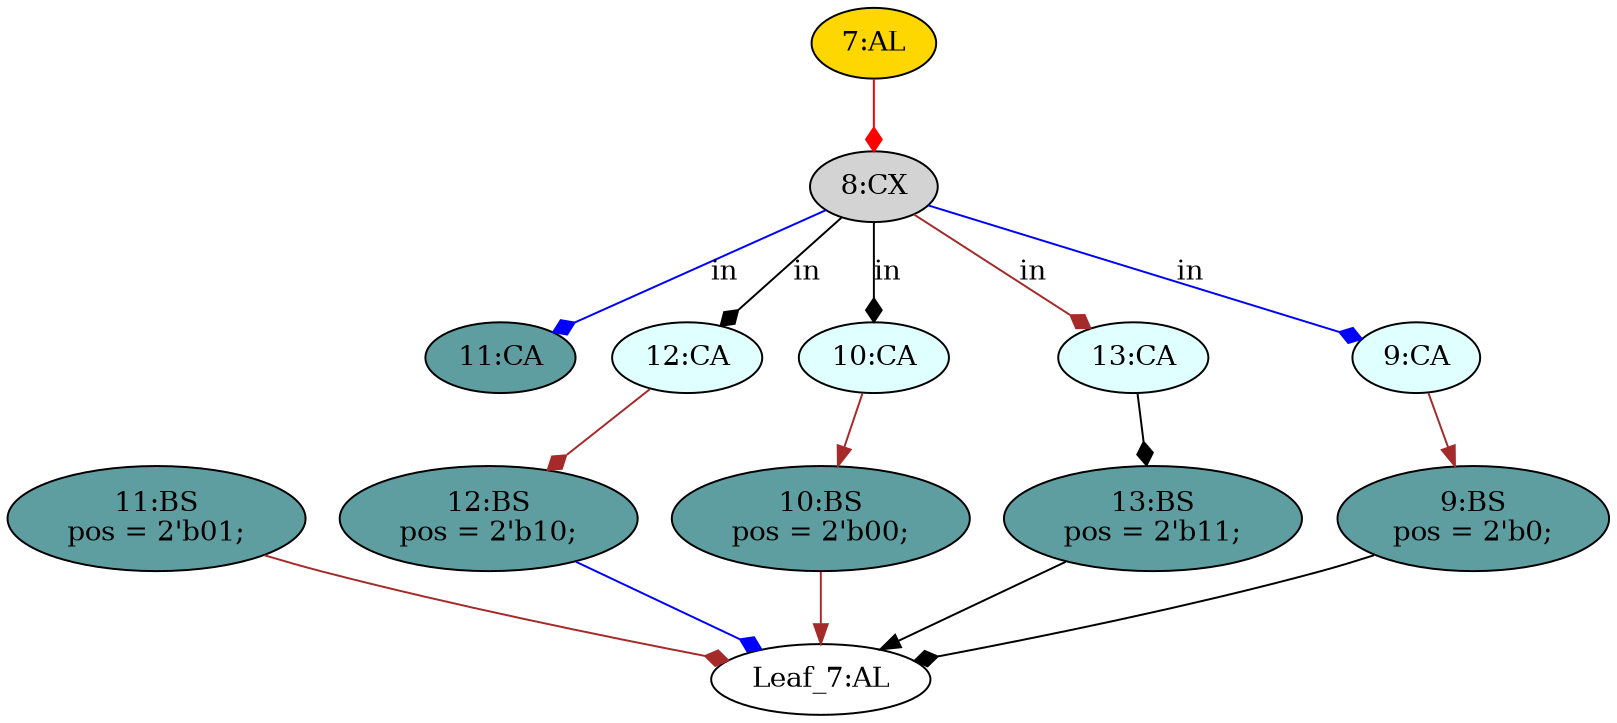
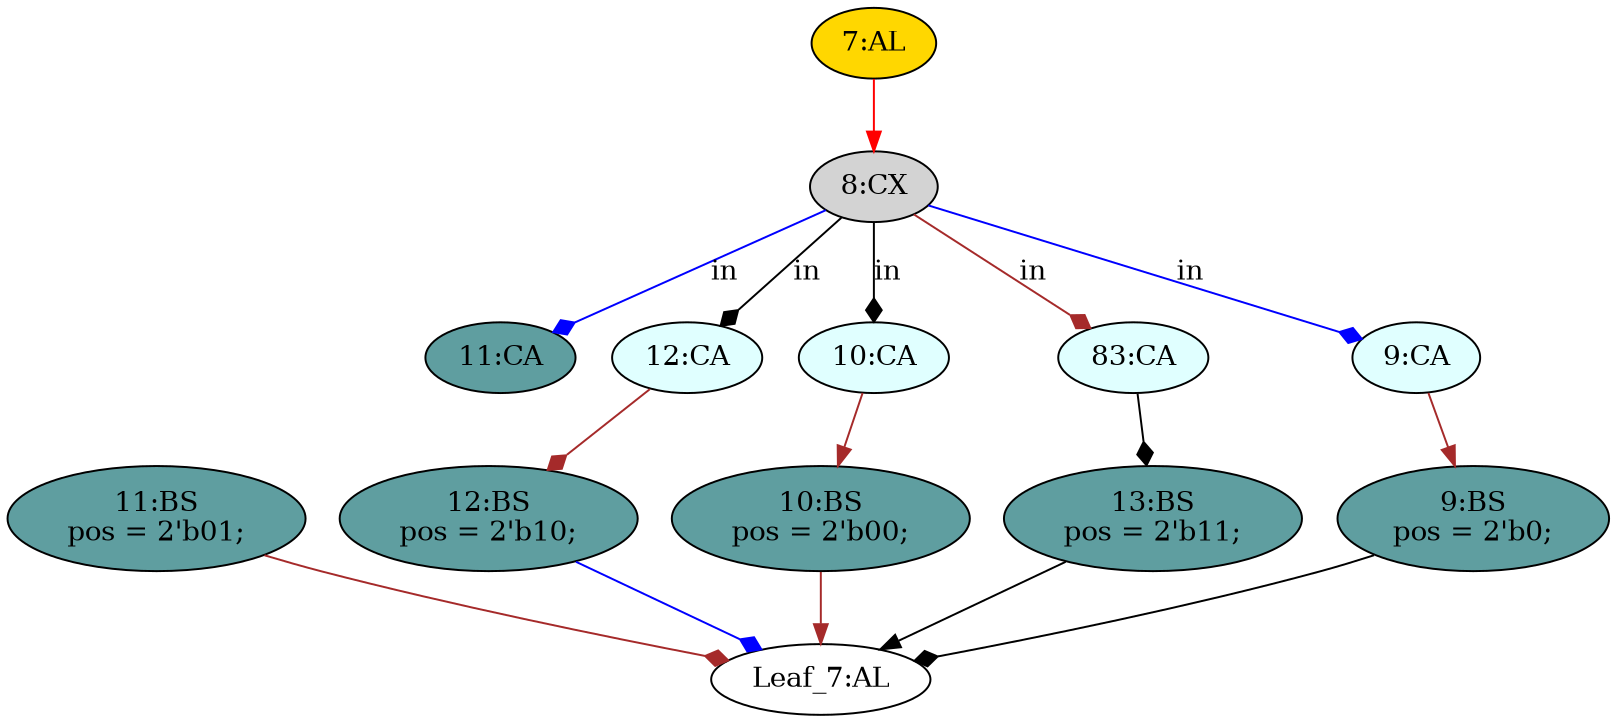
(874, 103) -> (874, 105)
(1133, 358) -> (1133, 358)
